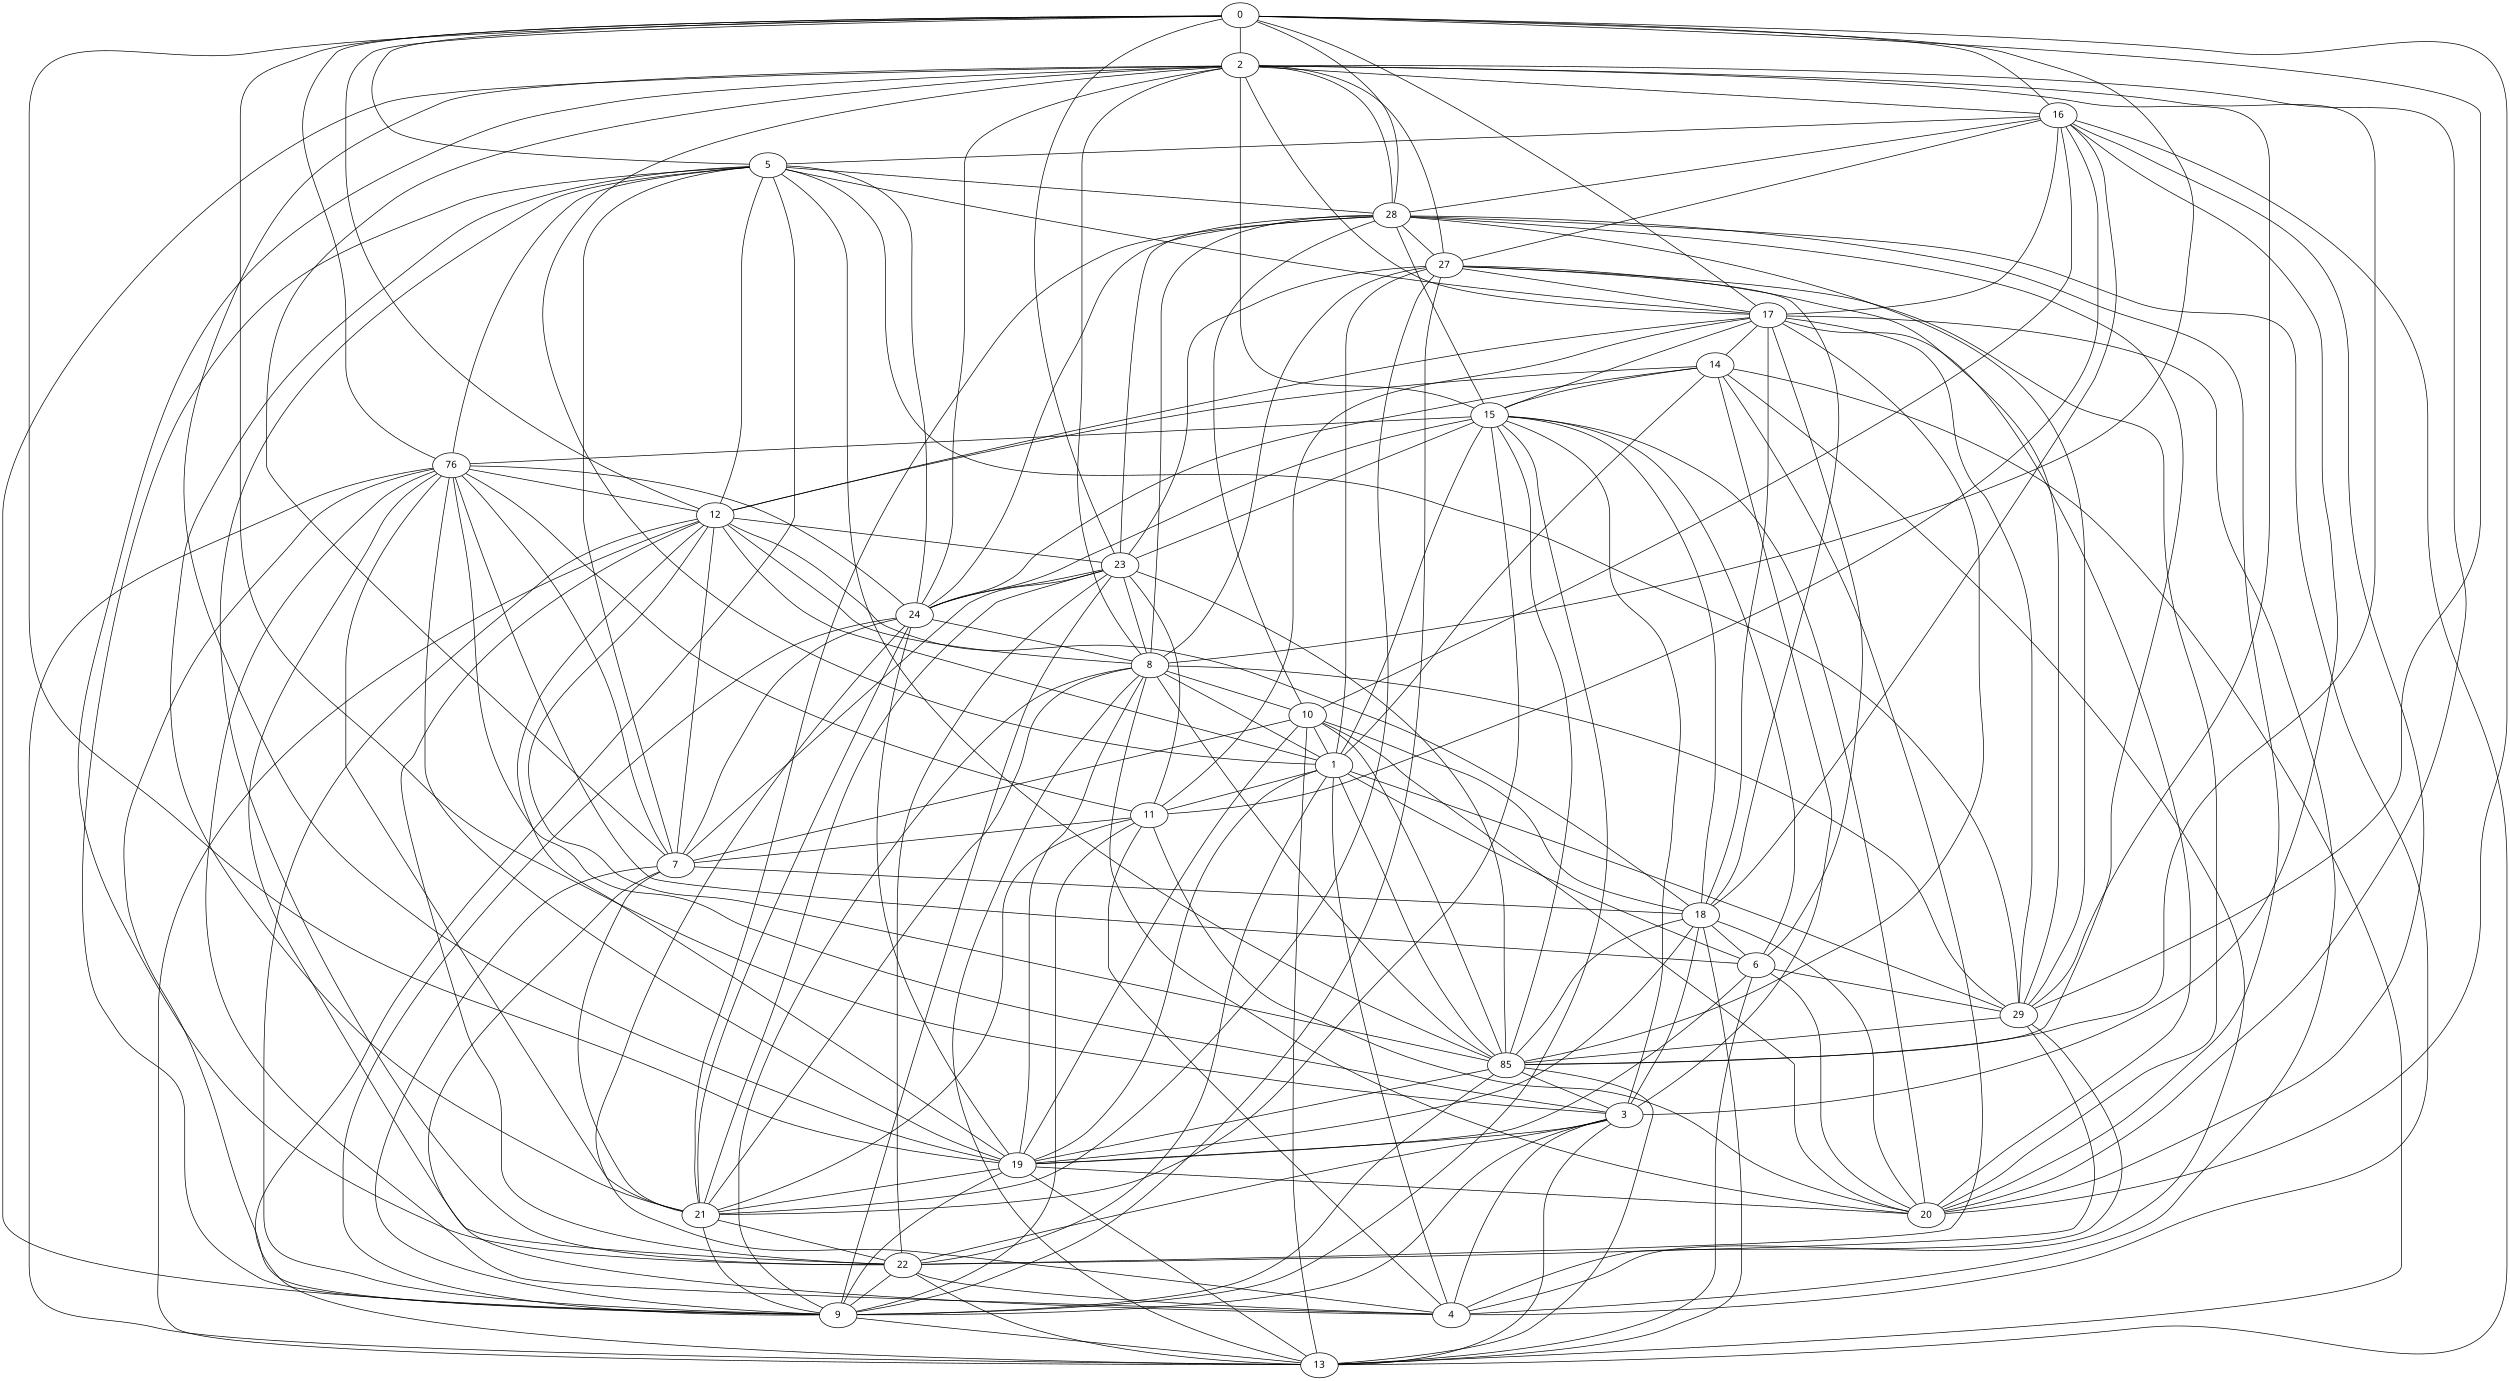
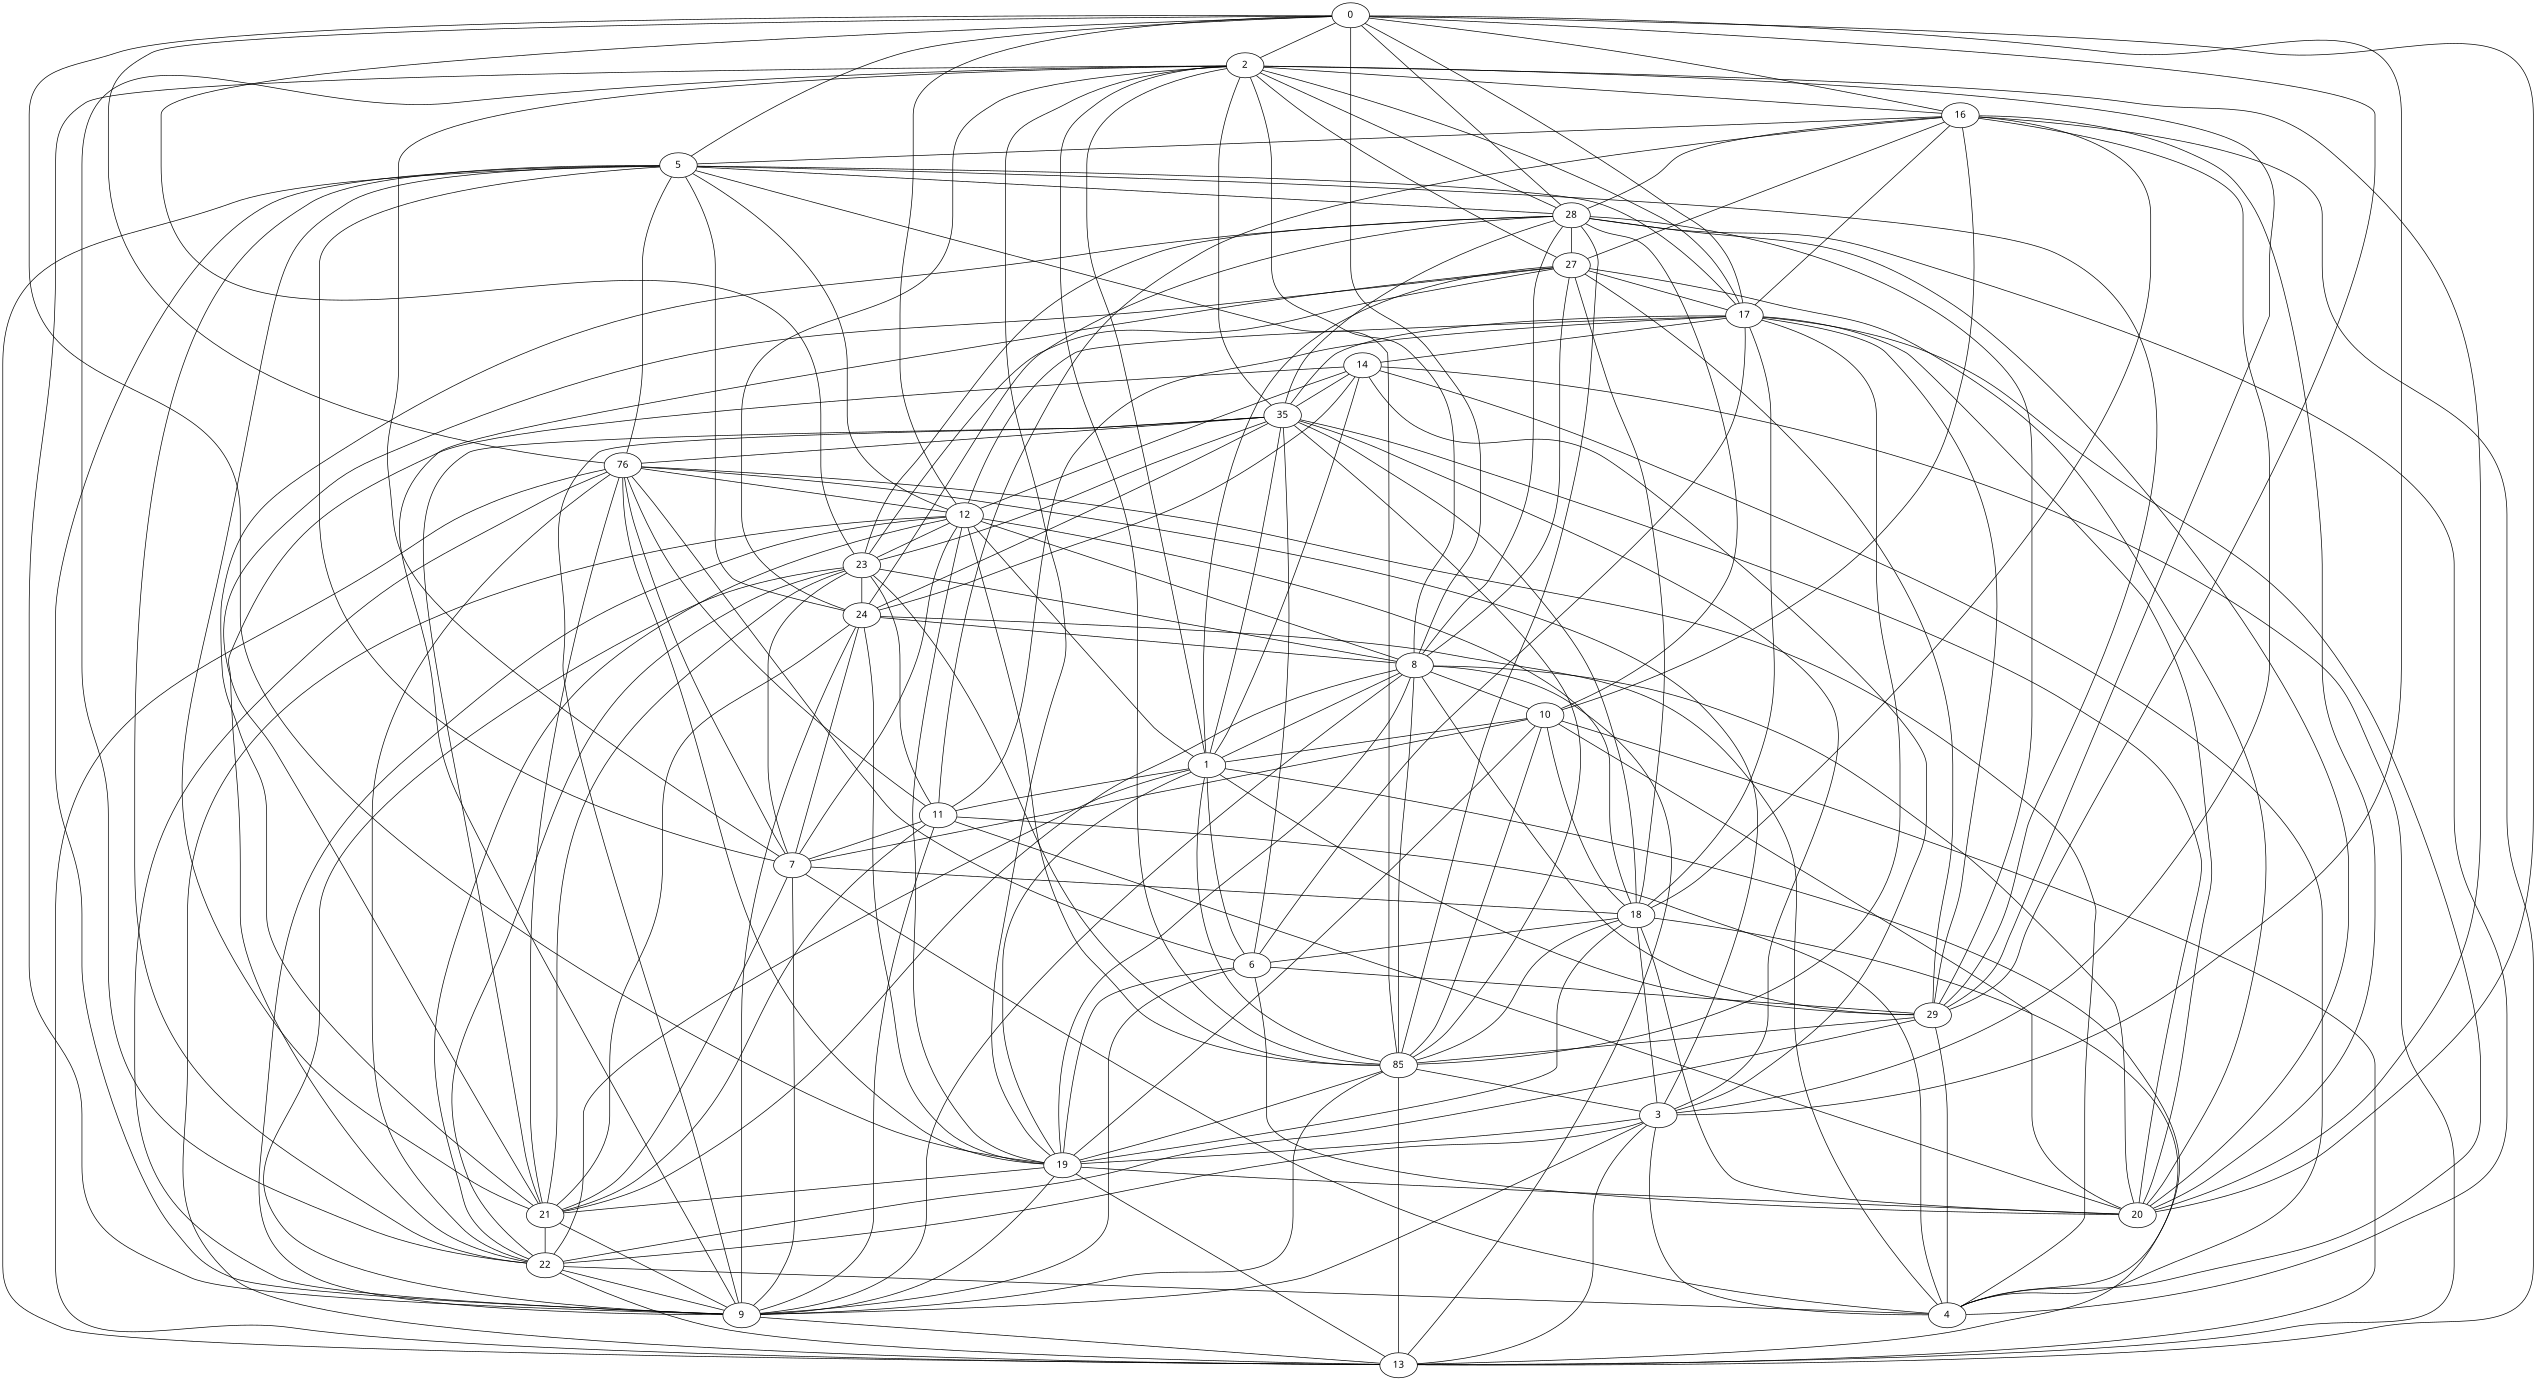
(1490, 415) -> (1283, 415)
(702, 492) -> none
(1665, 1315) -> (1097, 1241)
